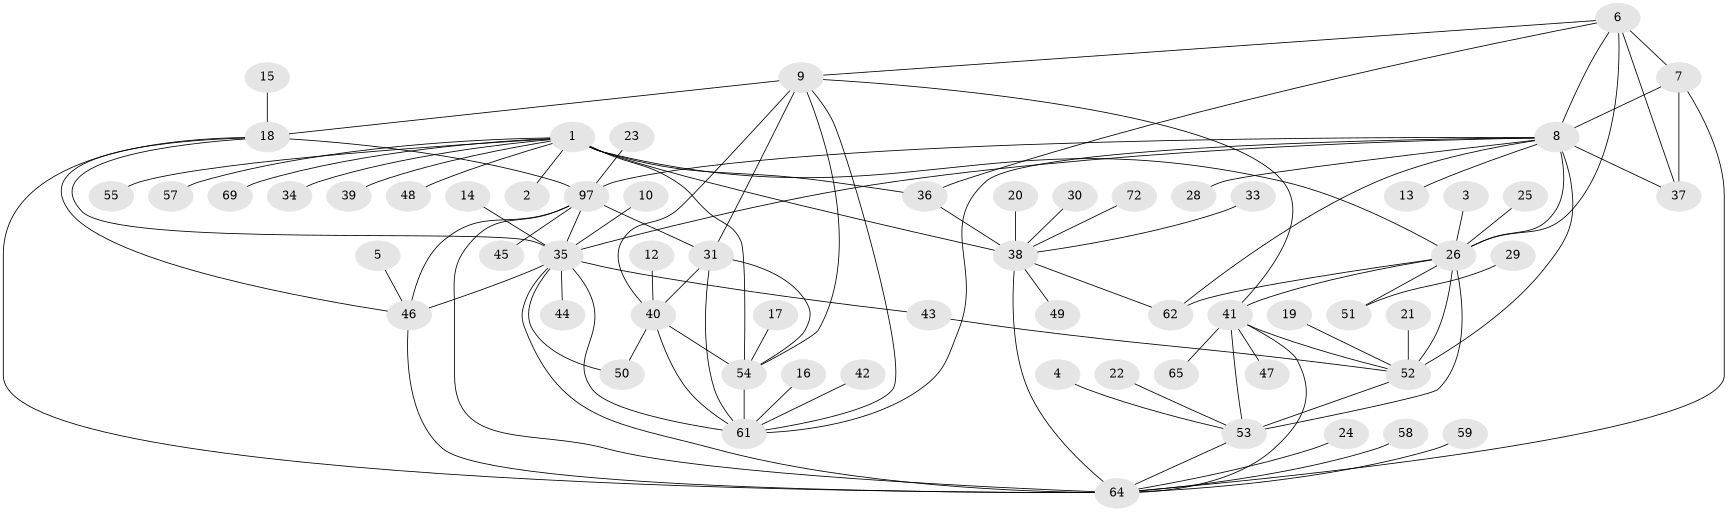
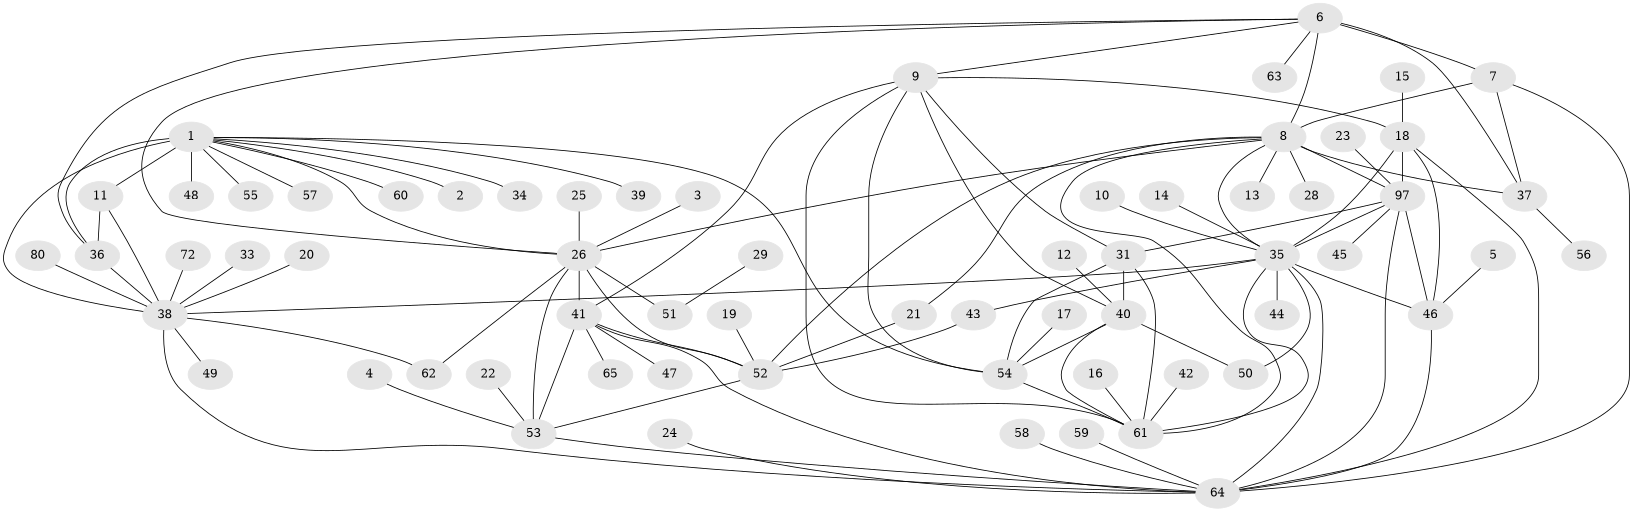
none -> (1275, 78)
(1348, 195) -> (1069, 170)
none -> (101, 196)
(230, 196) -> (401, 196)
(1075, 196) -> (38, 256)
none -> (1584, 256)
none -> (722, 293)
